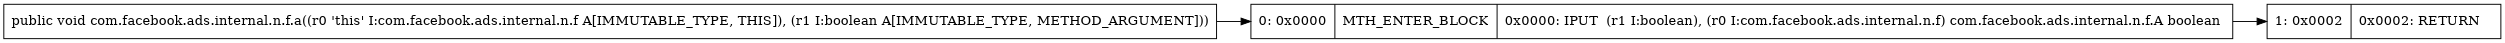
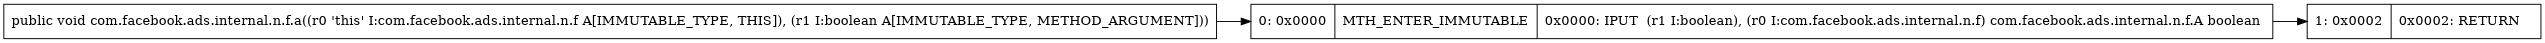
(1416, 21) -> (1436, 21)
